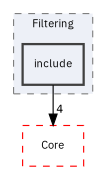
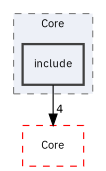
(53, 24) -> (53, 24)
